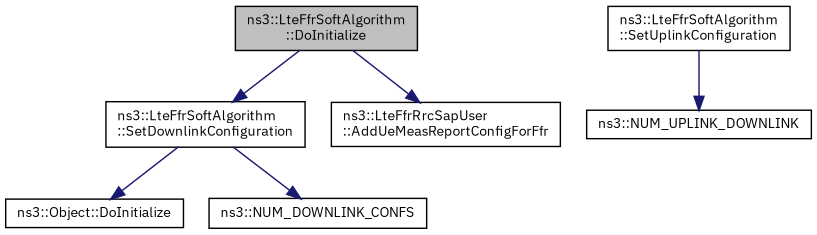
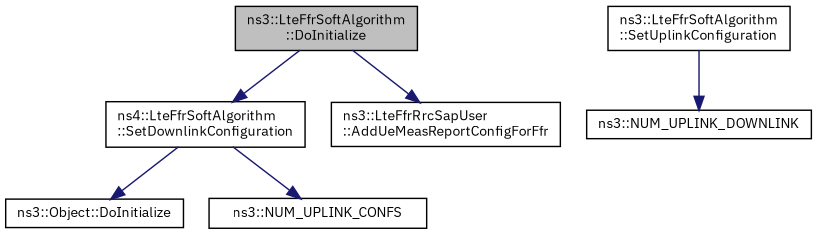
(206, 124) -> (206, 124)
(318, 213) -> (318, 213)
